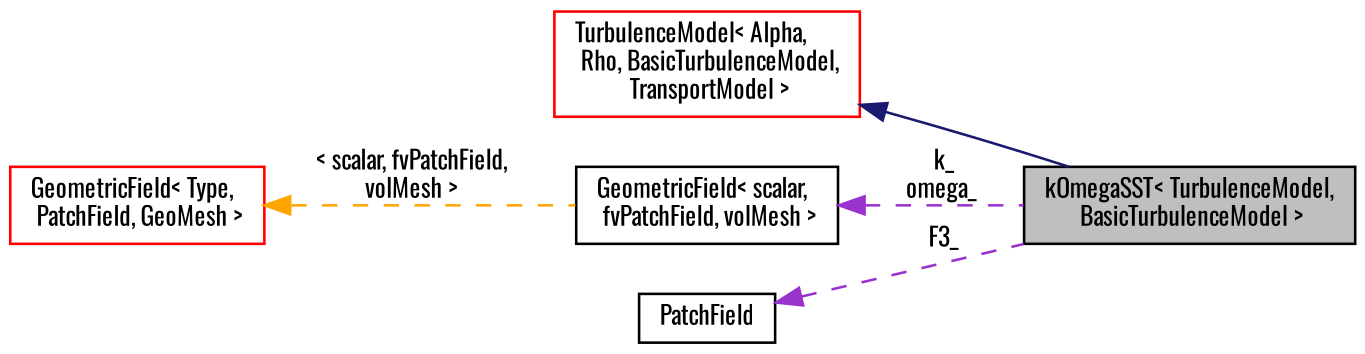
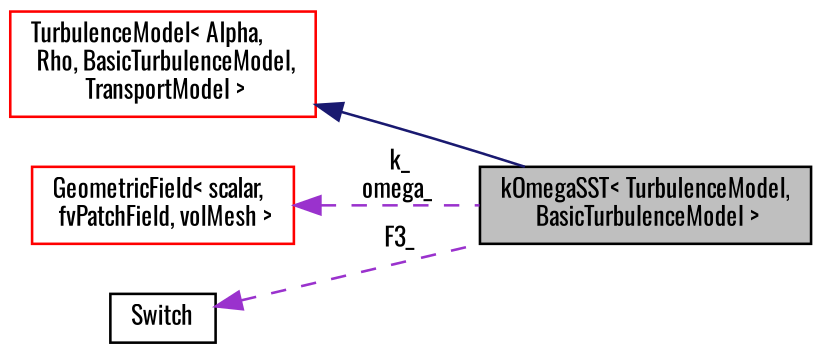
(137, 205) -> none
(707, 205) -> (163, 205)
(707, 318) -> (163, 318)
